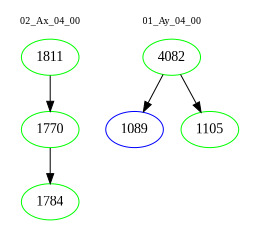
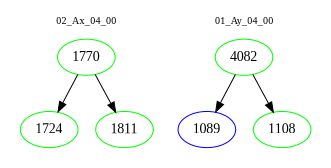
(50, 88) -> (103, 89)
(210, 130) -> (282, 130)
(50, 202) -> (49, 130)
